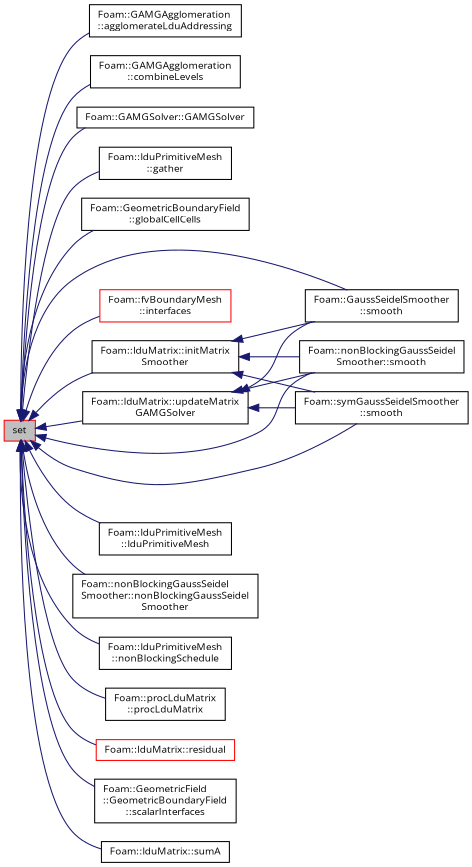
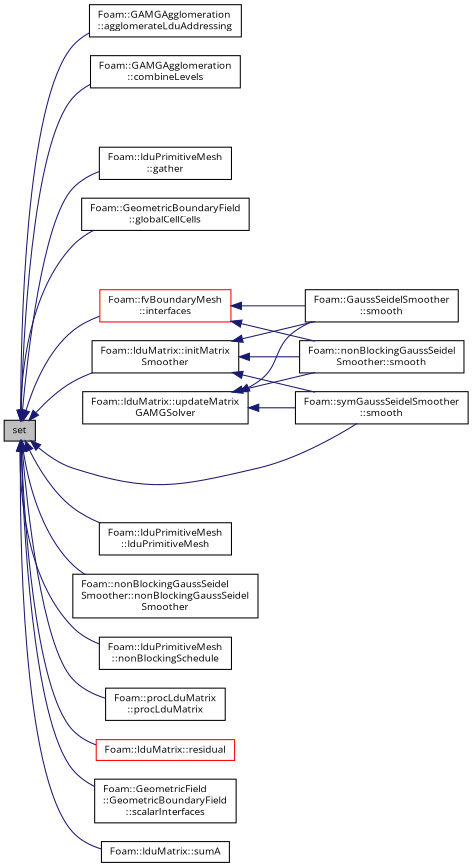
(165, 118) -> none
(138, 254) -> (273, 306)
(64, 424) -> none
(20, 431) -> (20, 431)
(194, 451) -> (260, 328)
